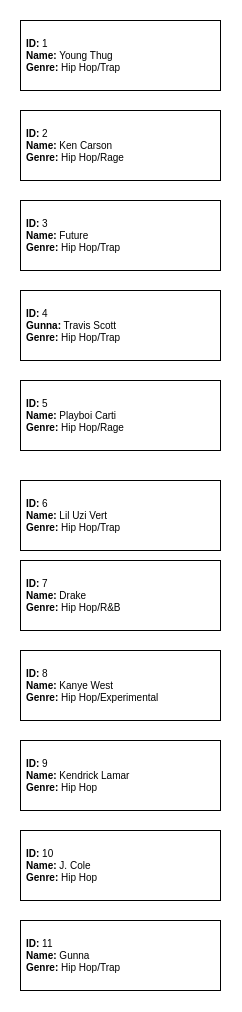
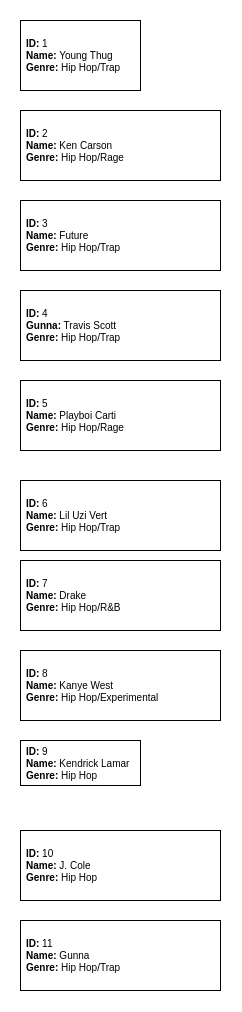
(121, 56) -> (81, 56)
(121, 776) -> (81, 763)
